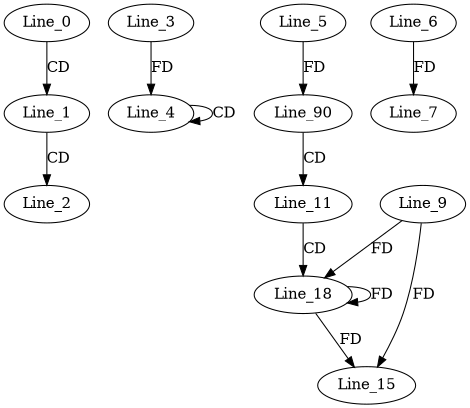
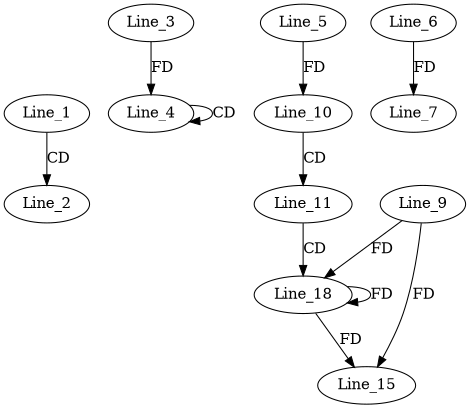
(47, 23) -> none
(303, 114) -> (303, 114)
